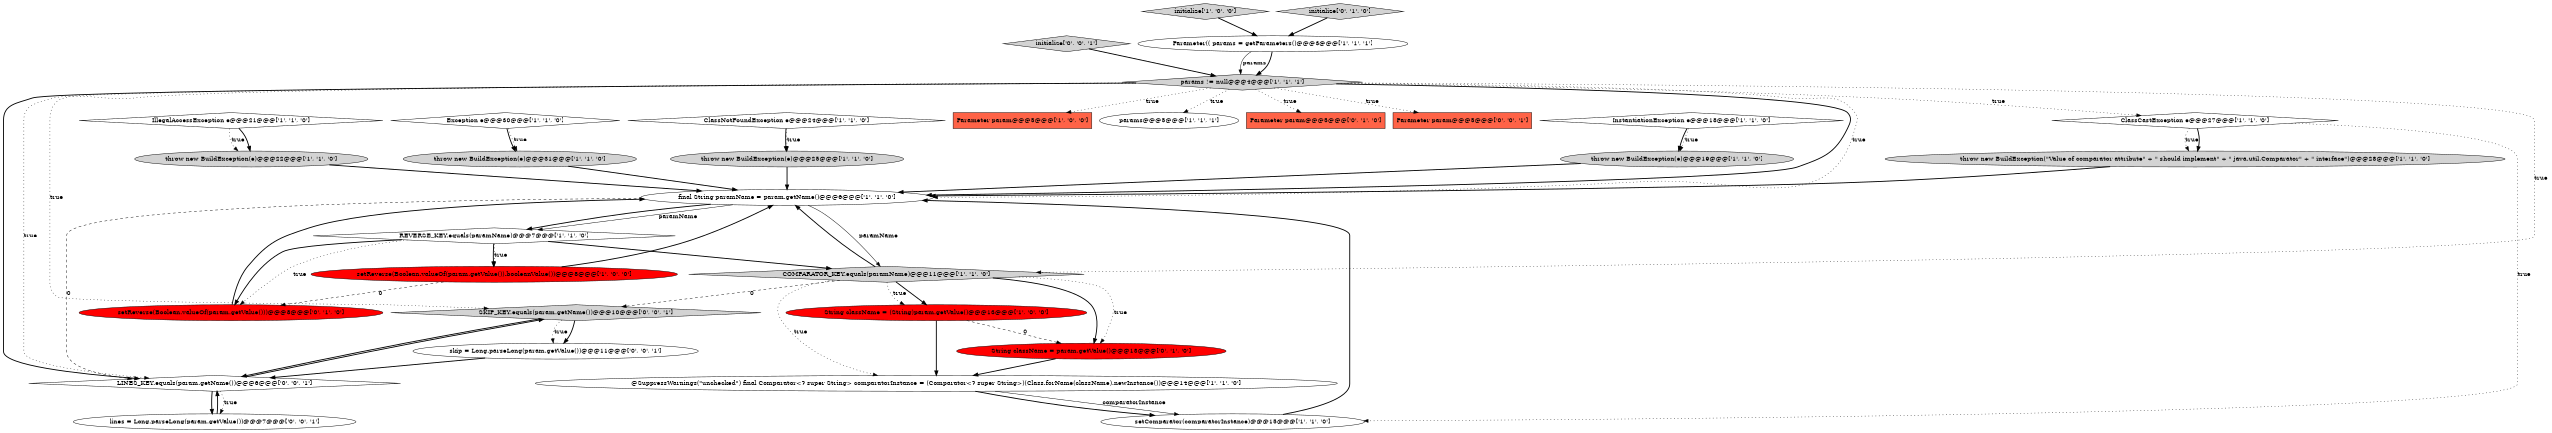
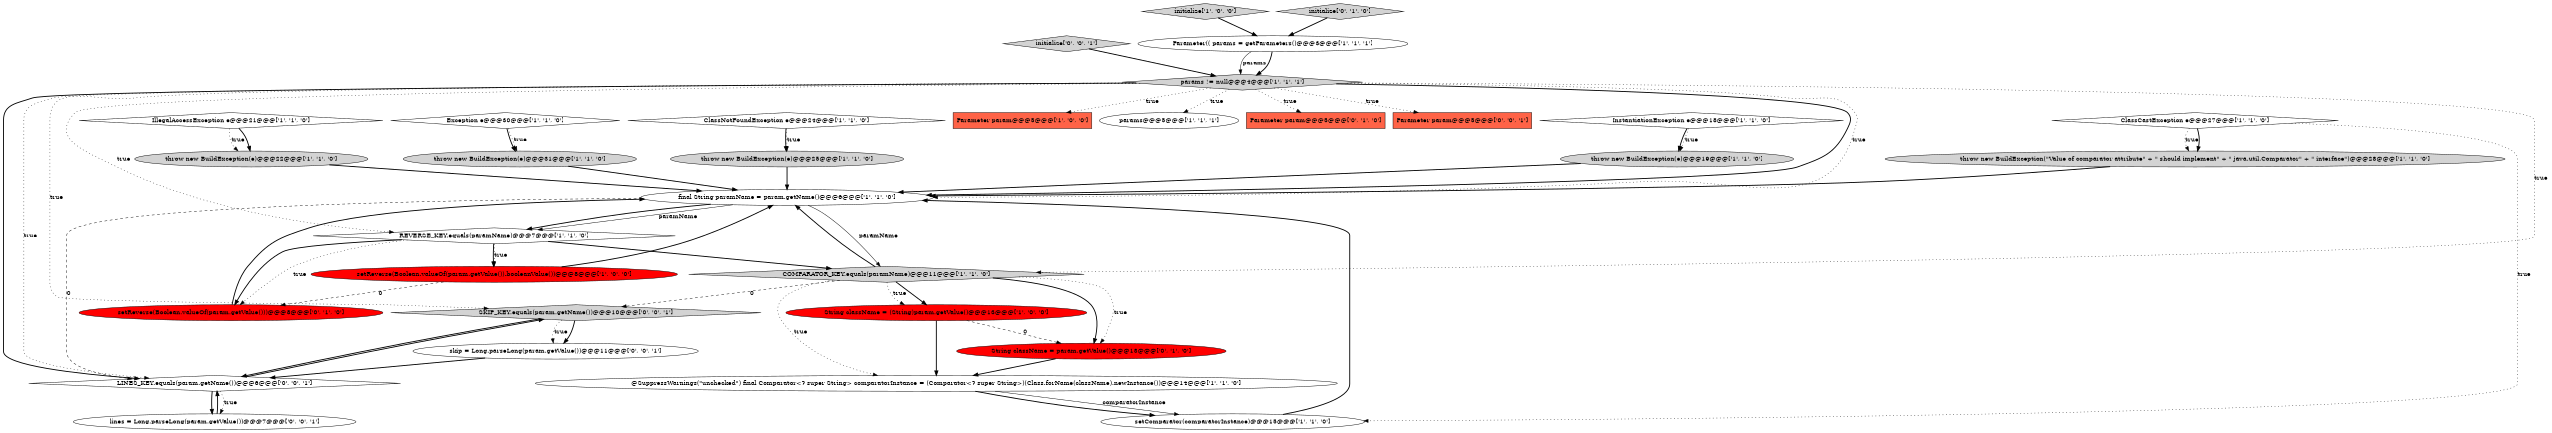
(1779, 94) -> (424, 94)
